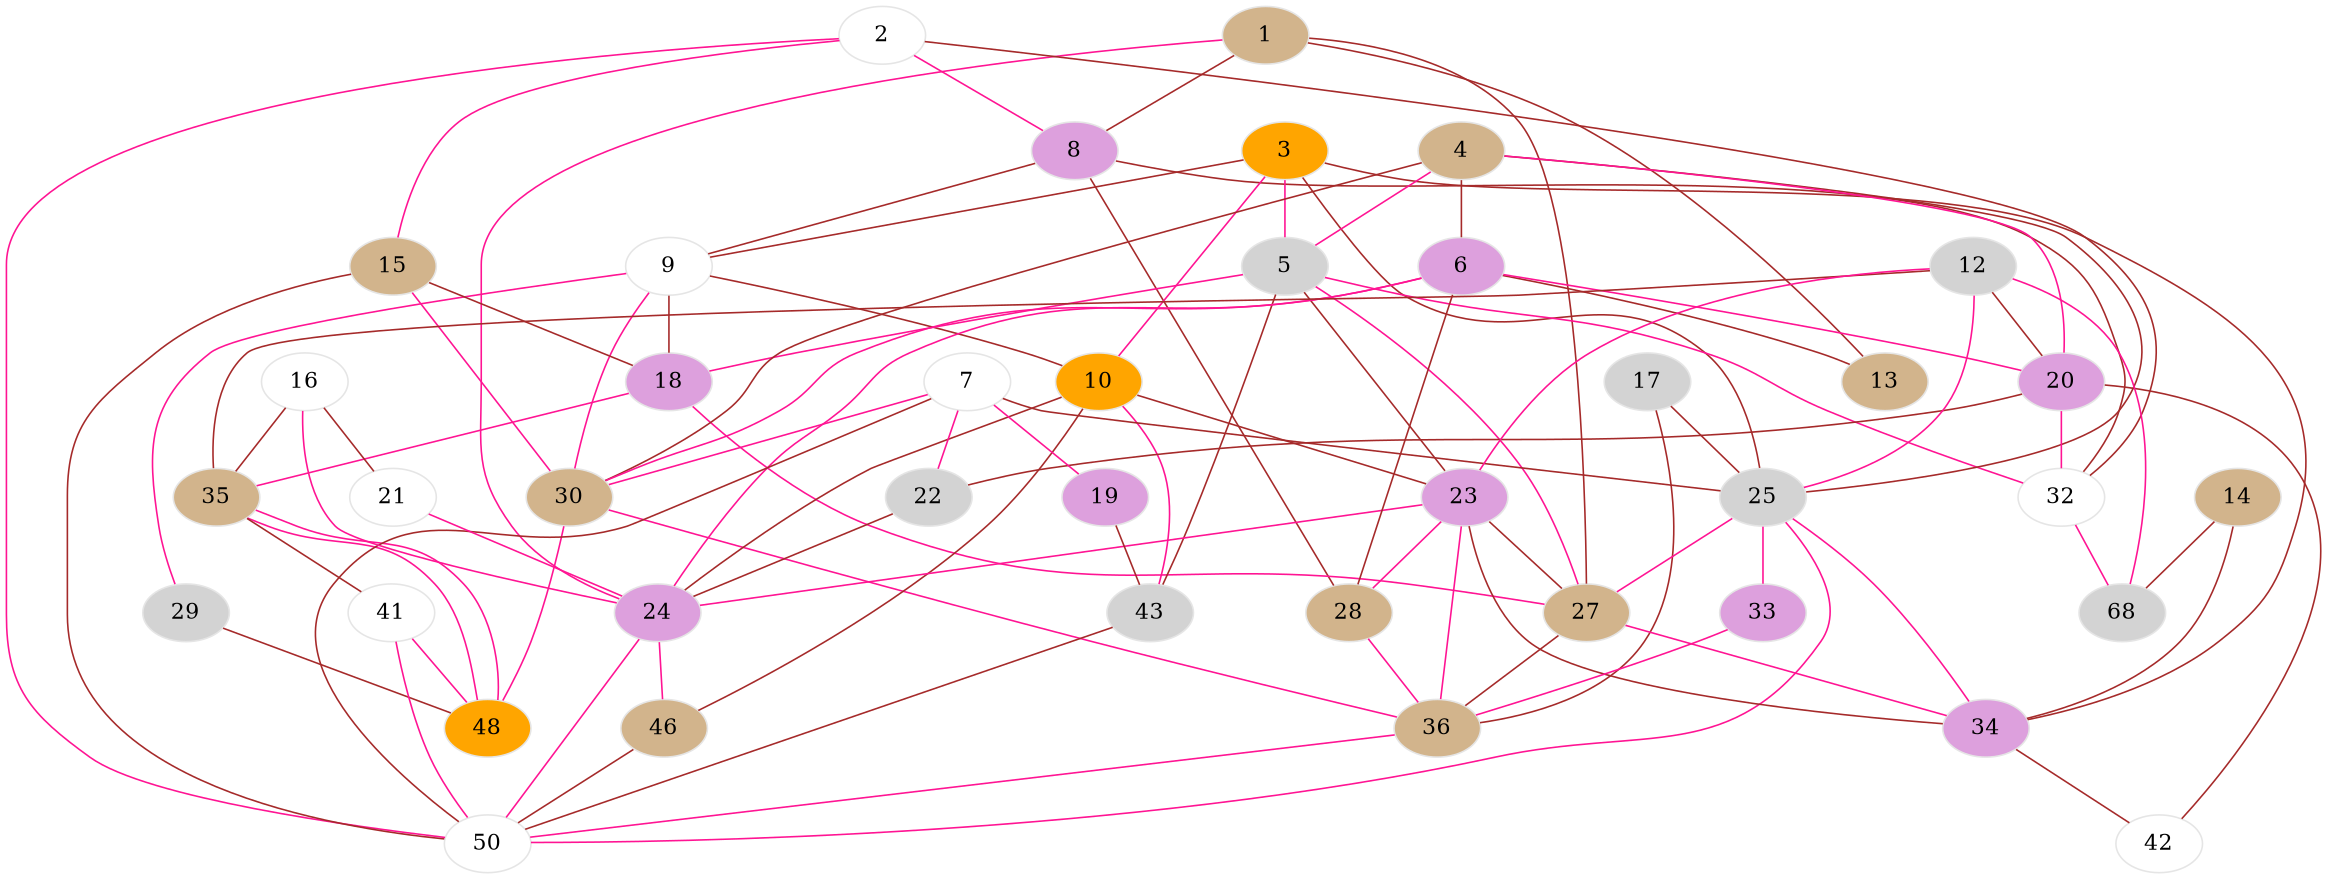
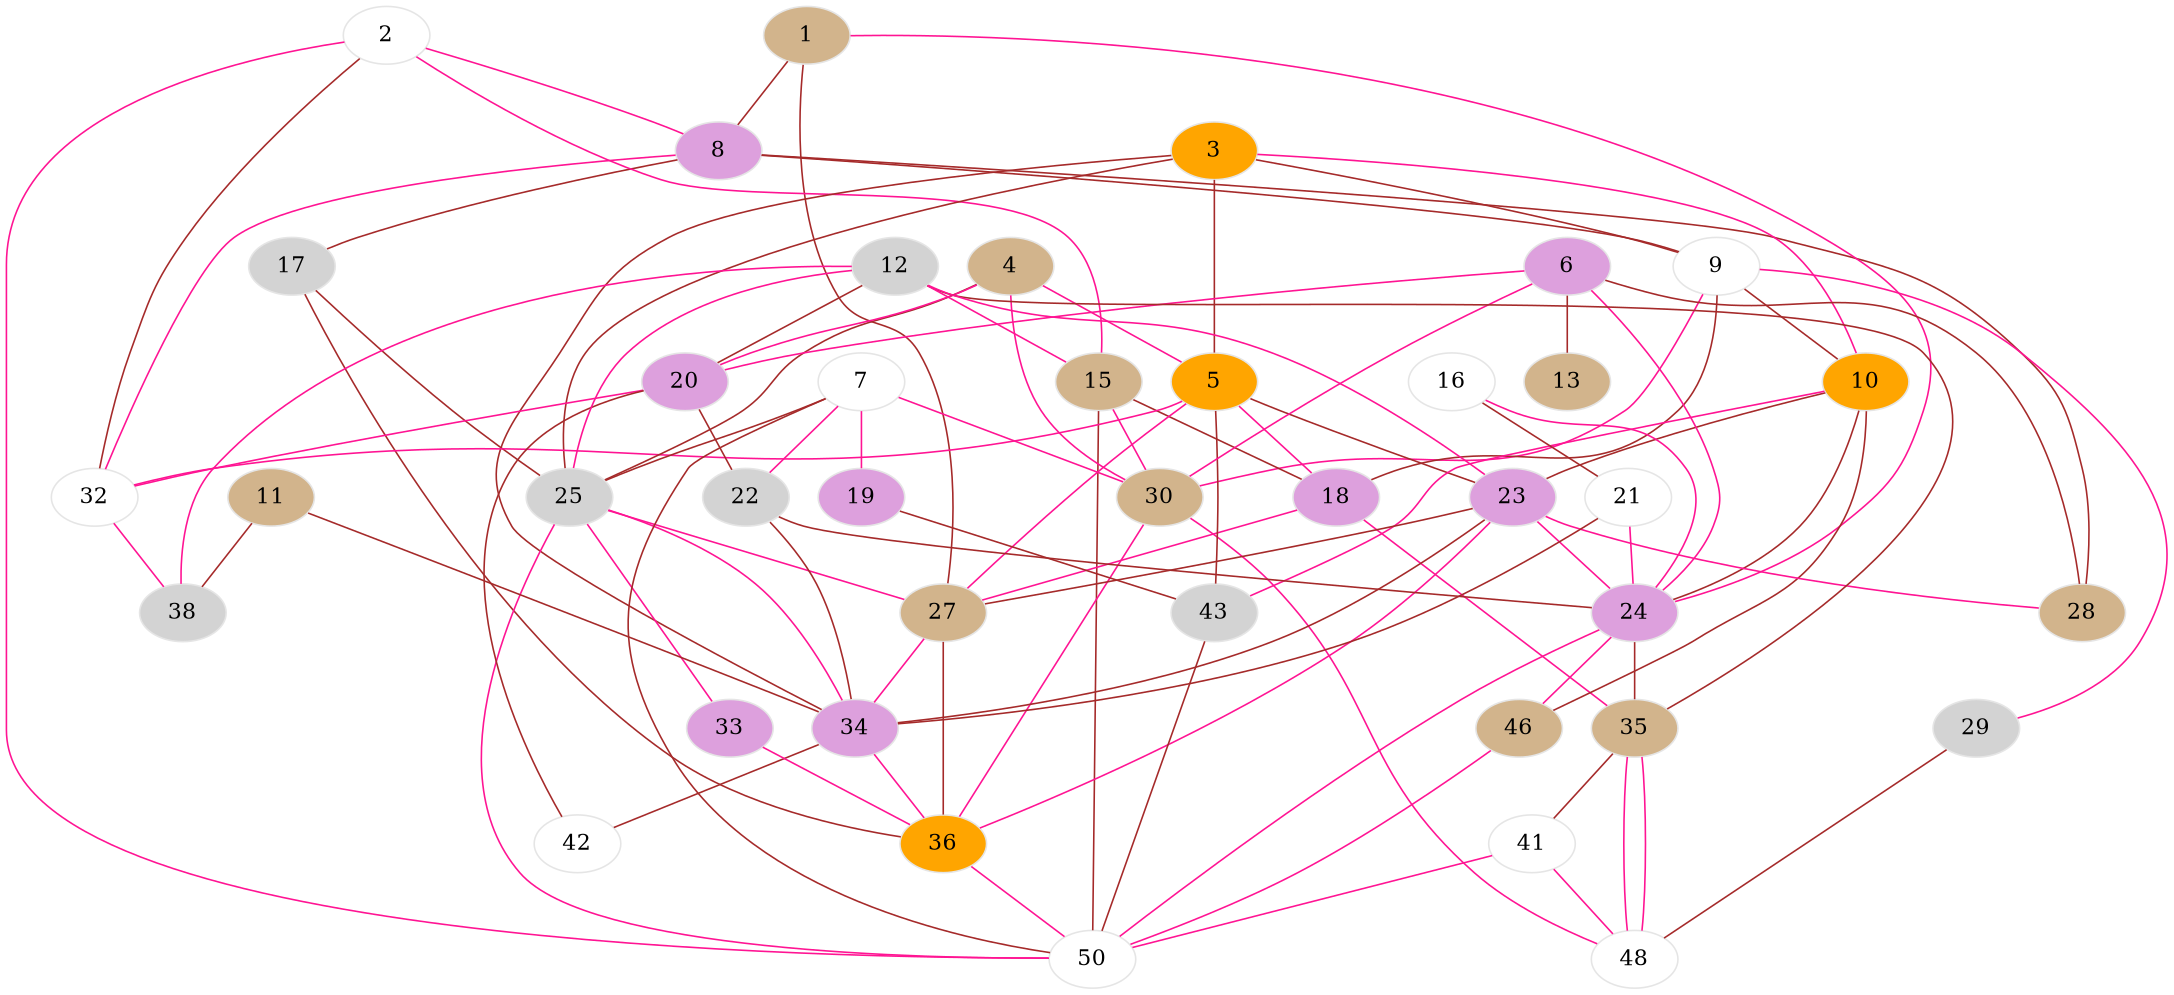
(1615, 146) -> none
(1716, 187) -> (320, 204)
none -> (501, 198)
(1461, 209) -> none
(1285, 210) -> (1214, 266)
(1285, 266) -> (1214, 382)
(993, 281) -> (1038, 406)
none -> (983, 316)
(261, 440) -> (1635, 659)
(2238, 497) -> (271, 497)
none -> (825, 604)
(2122, 613) -> (183, 613)
none -> (1262, 667)
(1393, 671) -> (899, 786)
(488, 728) -> (1635, 959)
(1437, 728) -> (943, 844)
(576, 786) -> (1318, 862)
